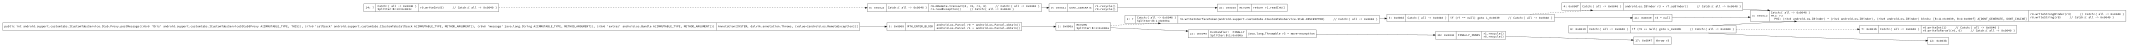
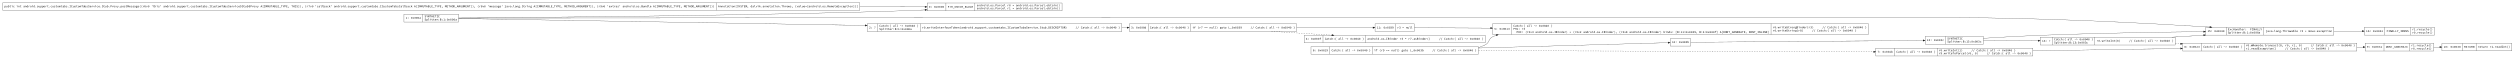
(1755, 10) -> none
(1135, 24) -> (662, 22)
(1082, 25) -> (432, 16)
(1038, 27) -> (692, 15)
none -> (2188, 36)
none -> (1954, 40)
(1652, 41) -> none
none -> (2107, 50)
